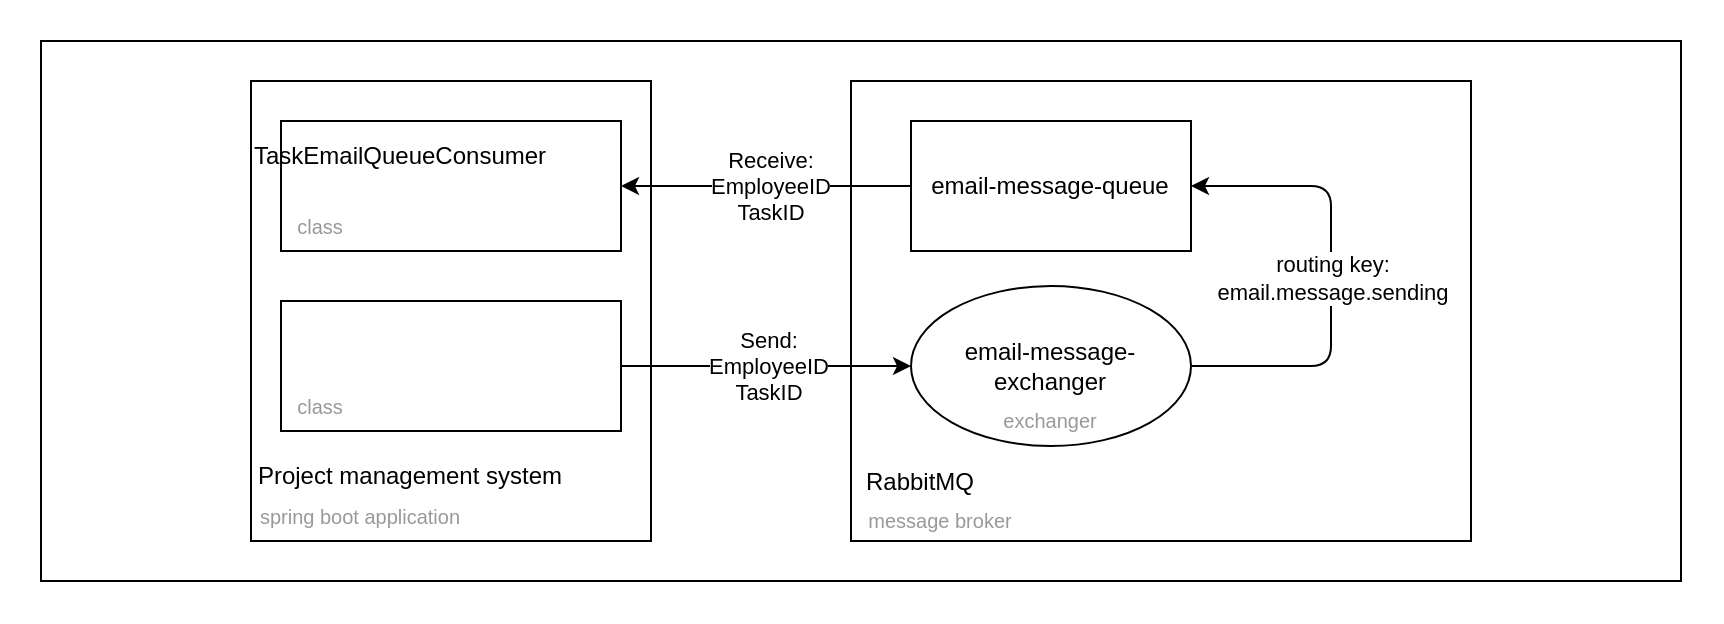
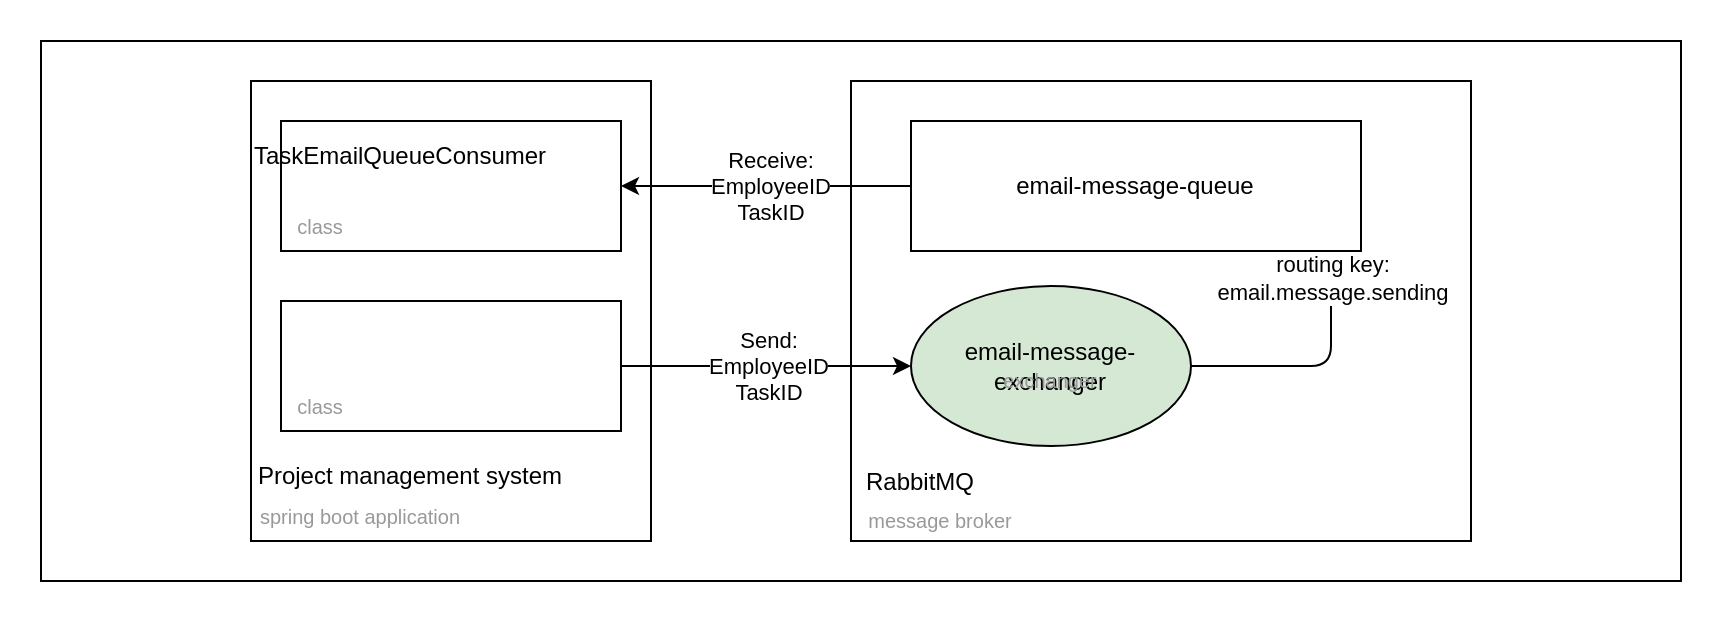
(1051, 186) -> (1136, 186)
(1051, 366) -> (1051, 366)
(1051, 421) -> (1051, 381)
